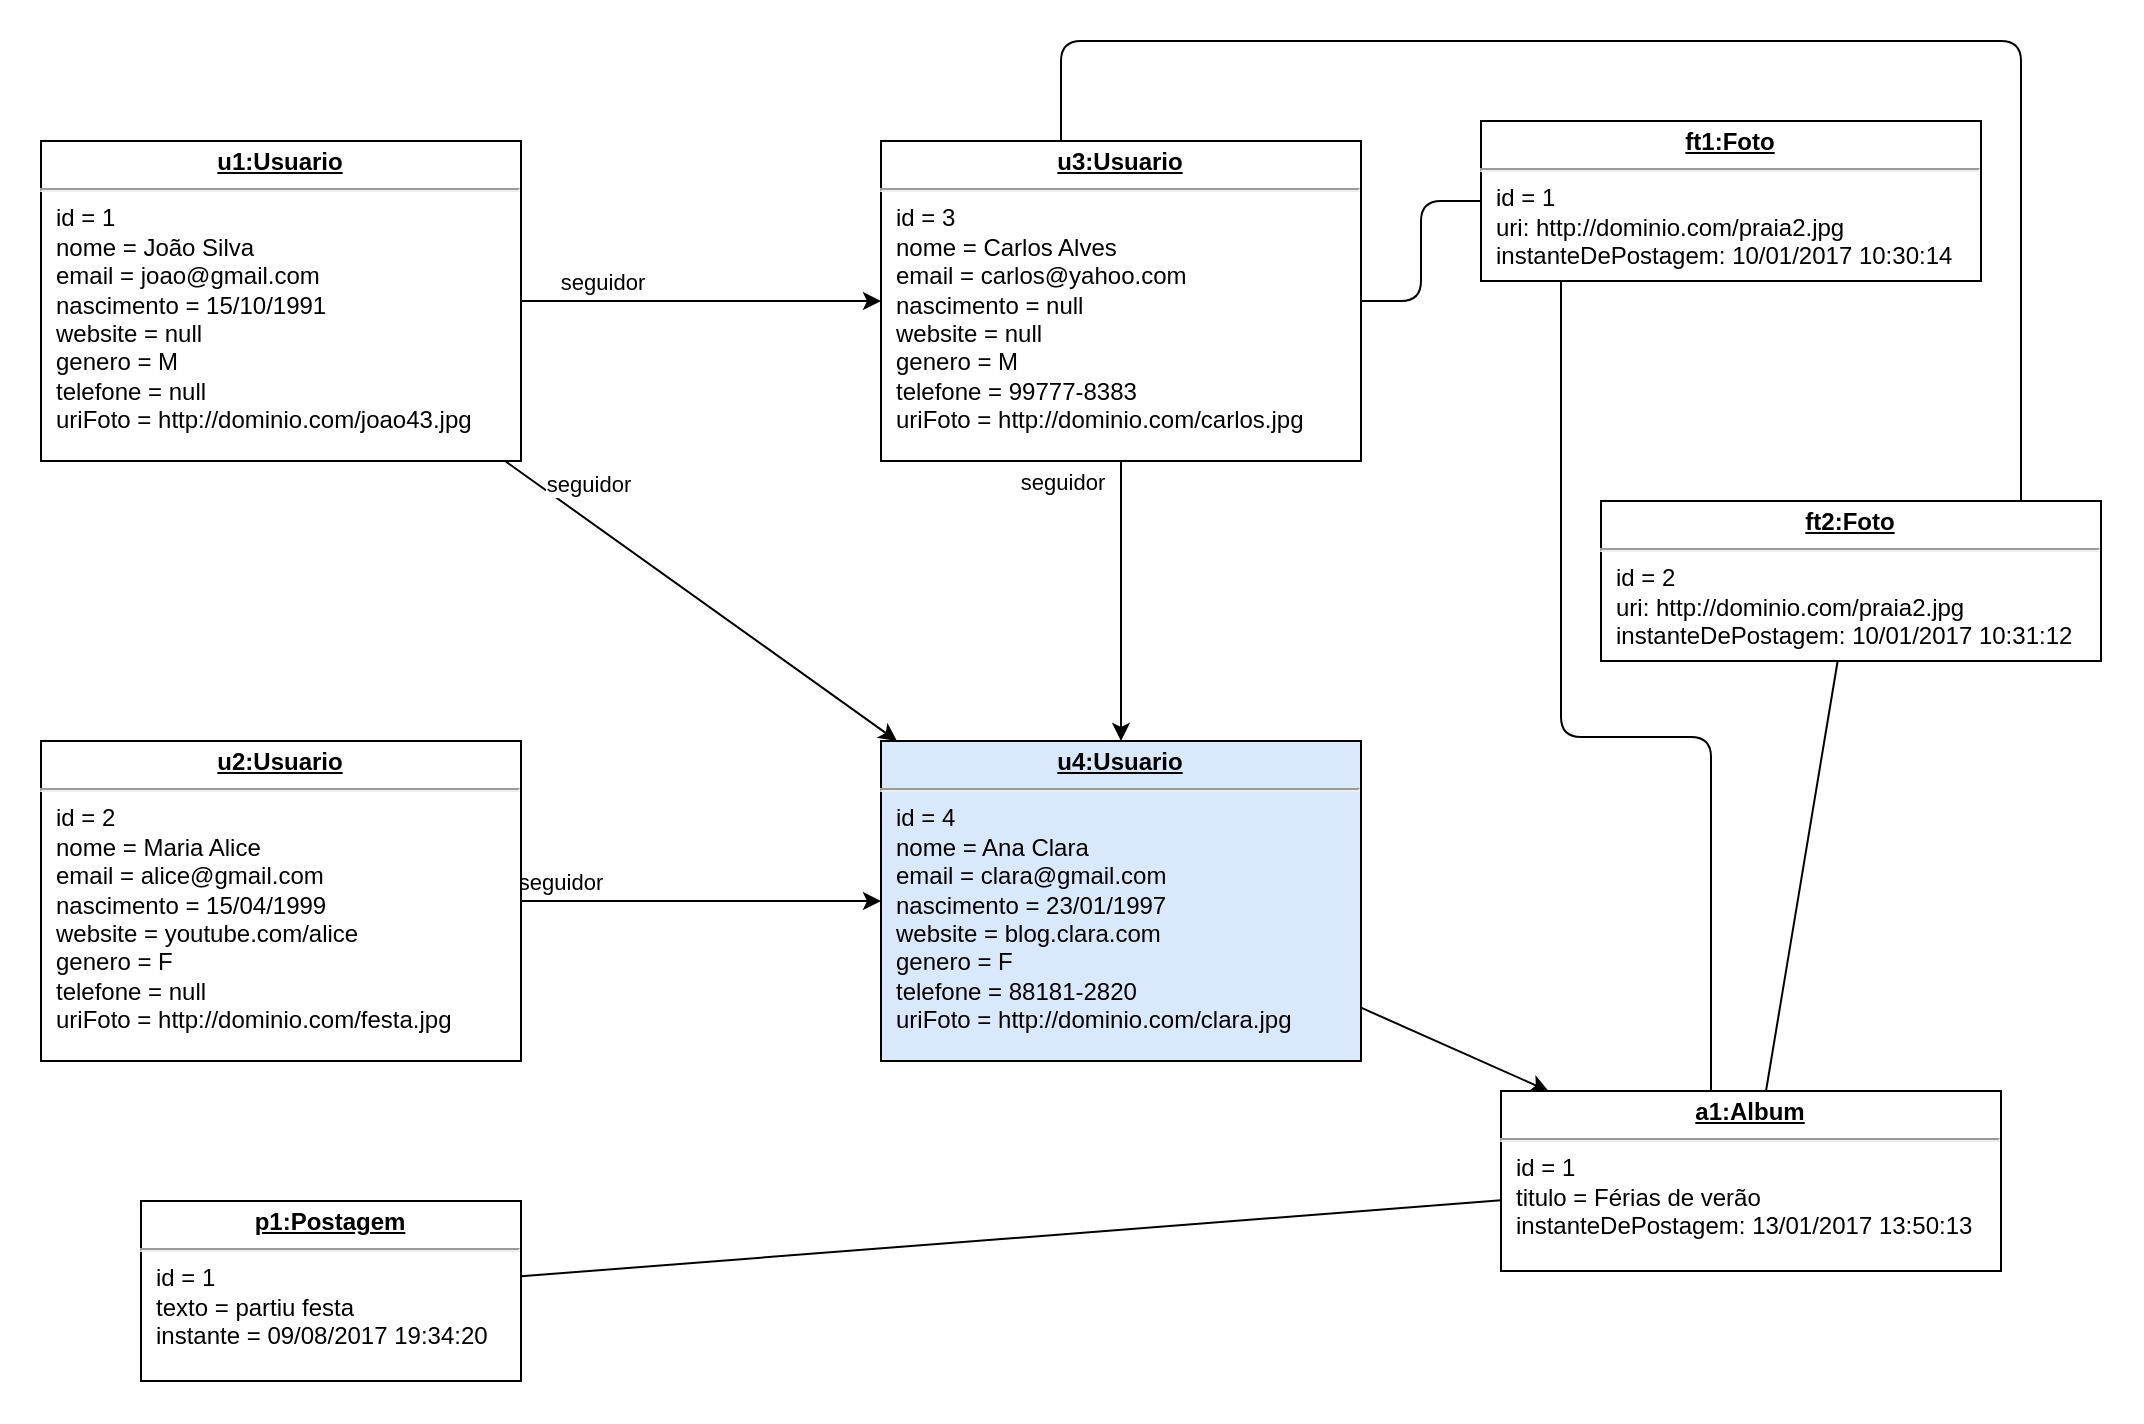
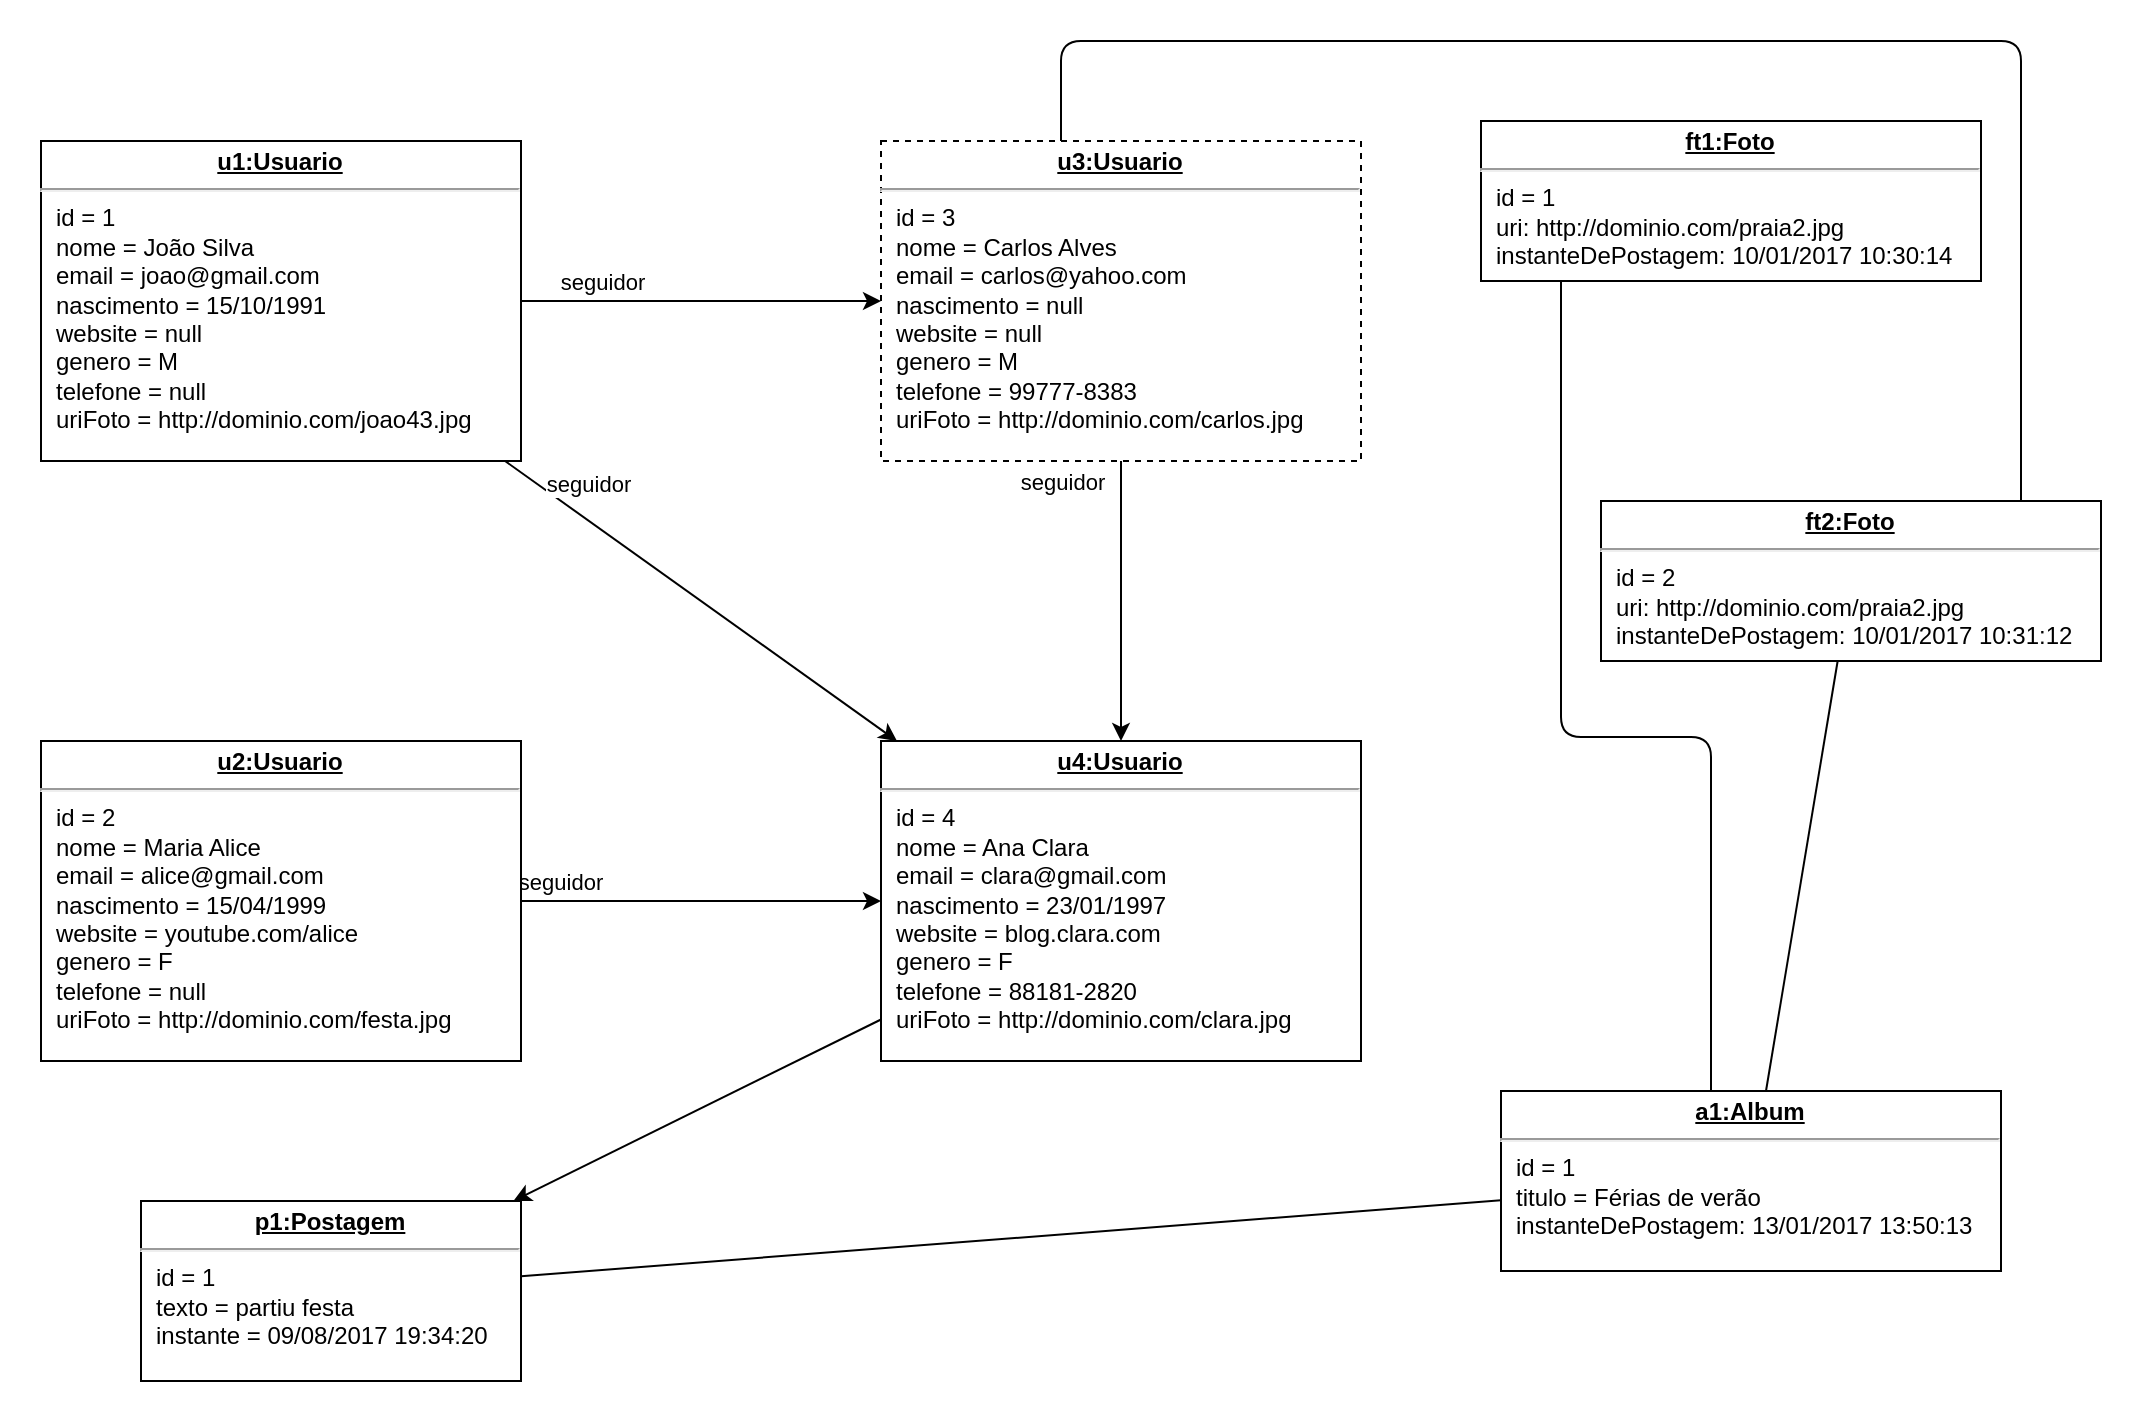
(1421, 251) -> none
(1121, 301) -> (1121, 301)
(1121, 901) -> (1121, 901)
(1449, 1047) -> (703, 1107)
